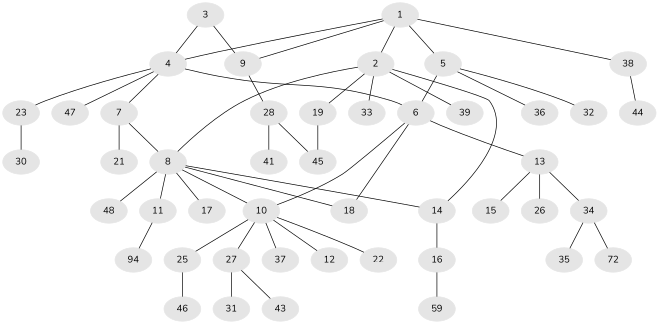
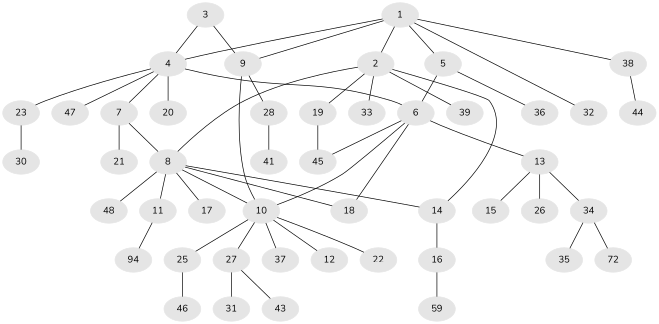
(518, 85) -> (494, 64)
none -> (168, 113)
(293, 137) -> (367, 137)
none -> (240, 139)
